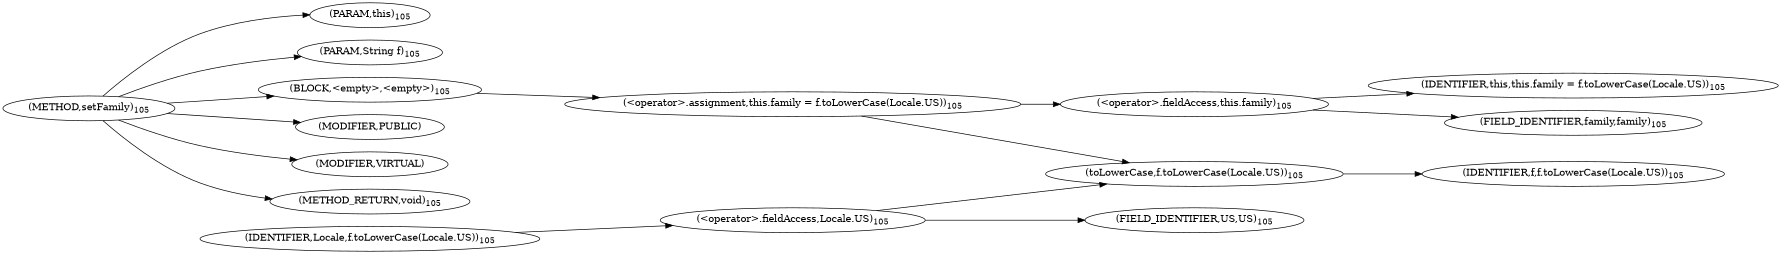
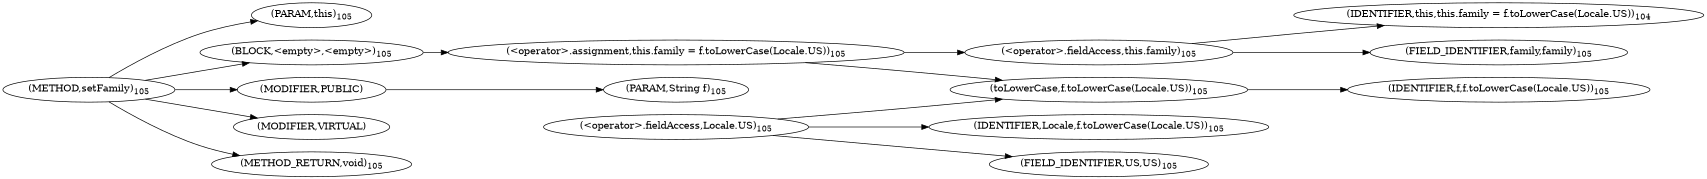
(205, 70) -> (491, 90)
(1718, 85) -> (1643, 14)
(591, 229) -> (865, 127)
